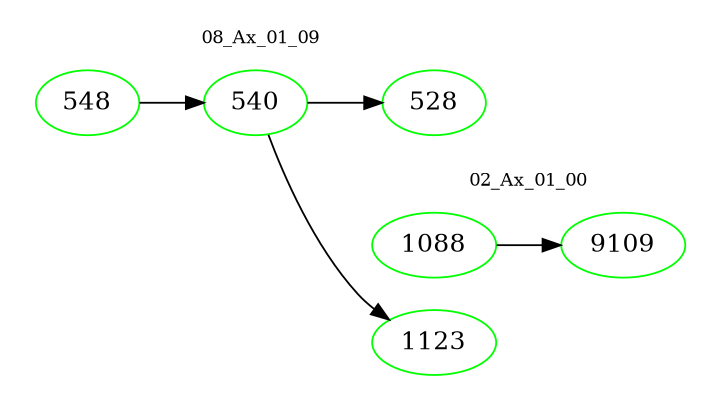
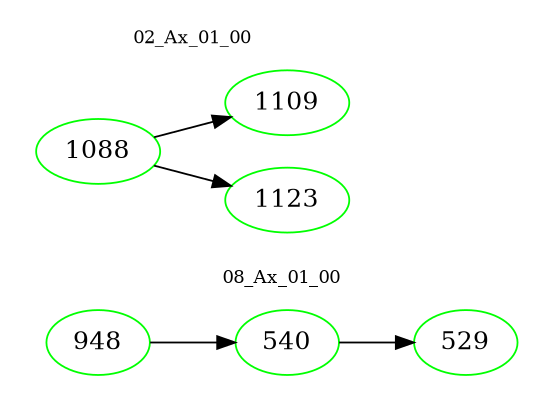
(261, 39) -> (282, 279)
(88, 103) -> (98, 343)
(434, 103) -> (466, 343)
(311, 228) -> (184, 173)
(623, 245) -> (287, 103)
